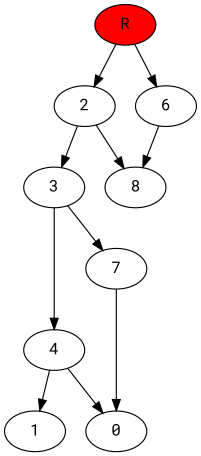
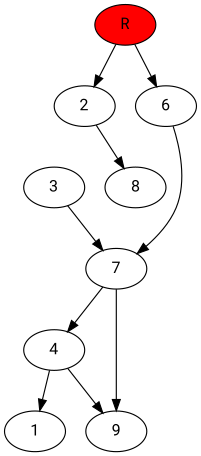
(72, 141) -> none
(153, 141) -> (180, 192)
(54, 263) -> (89, 305)
(116, 431) -> (116, 431)
